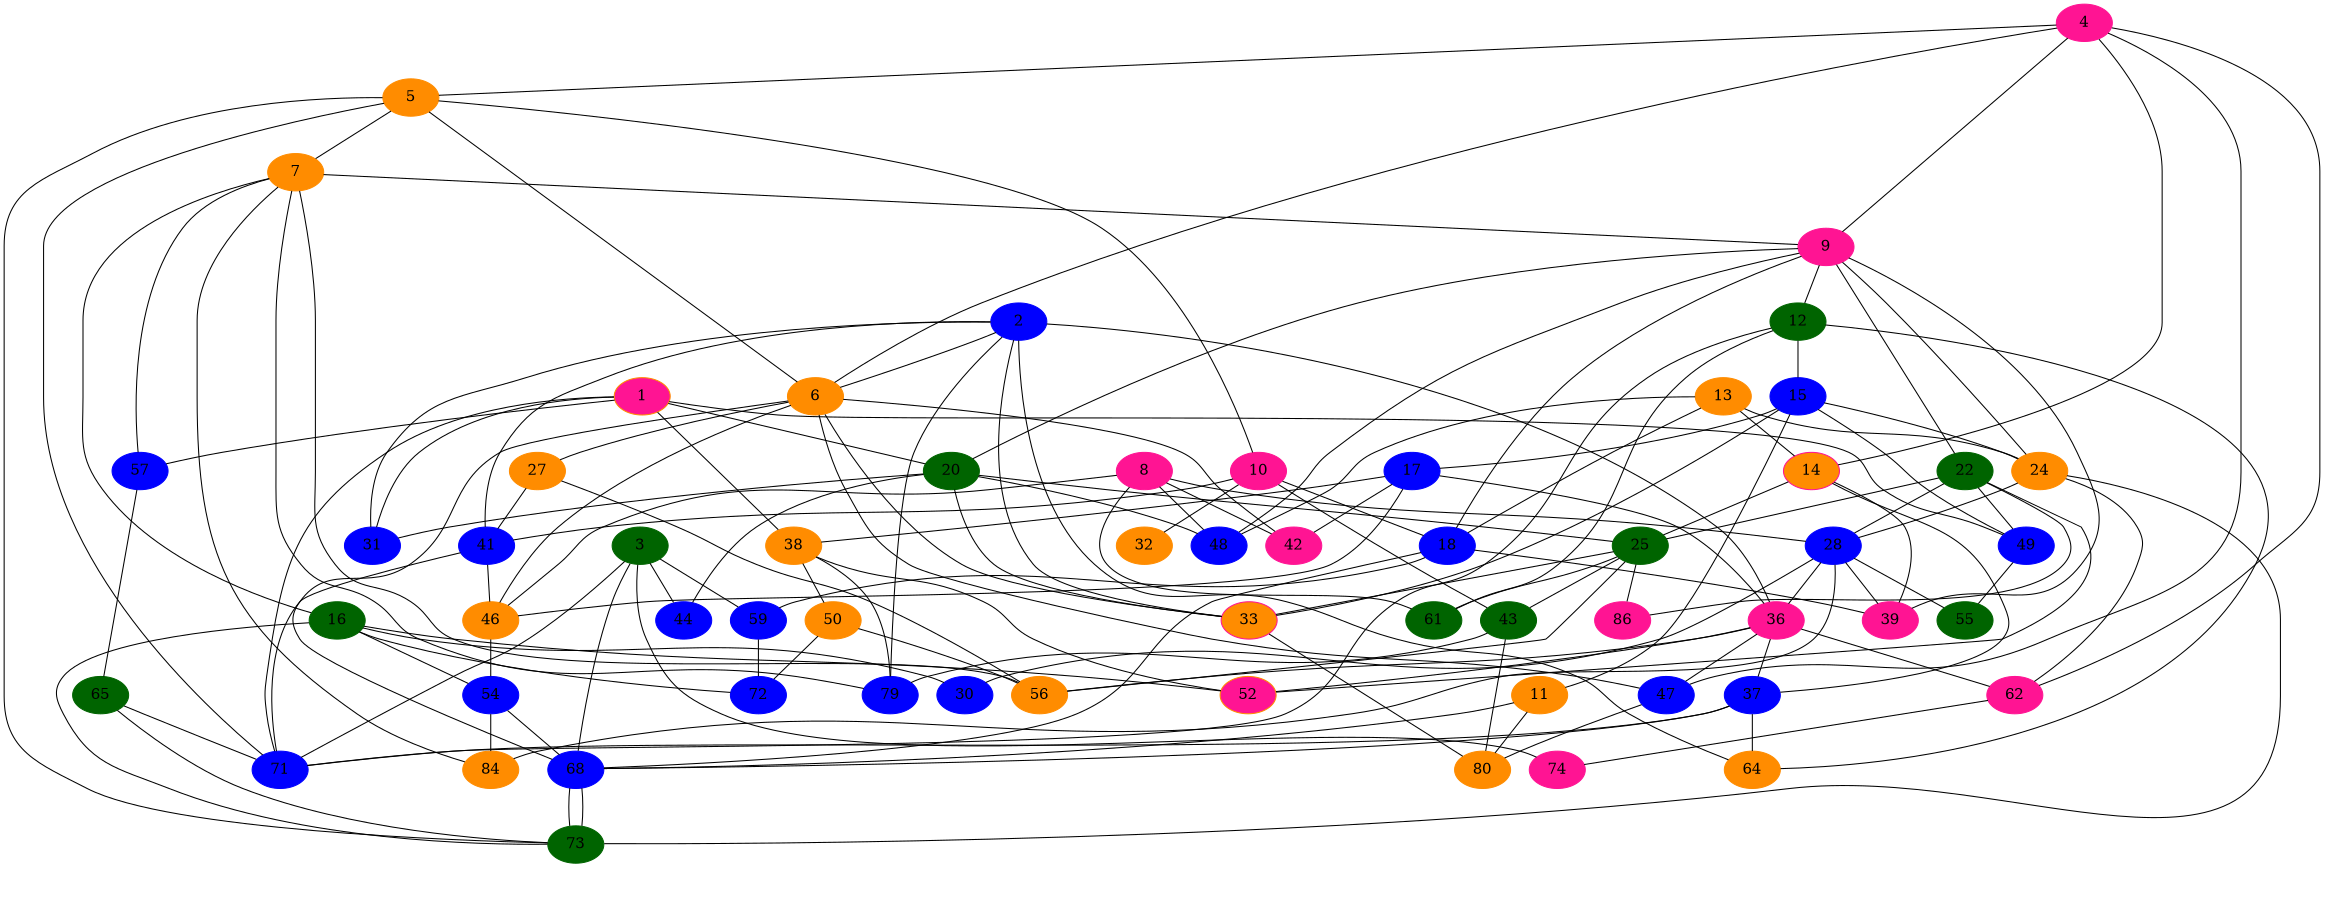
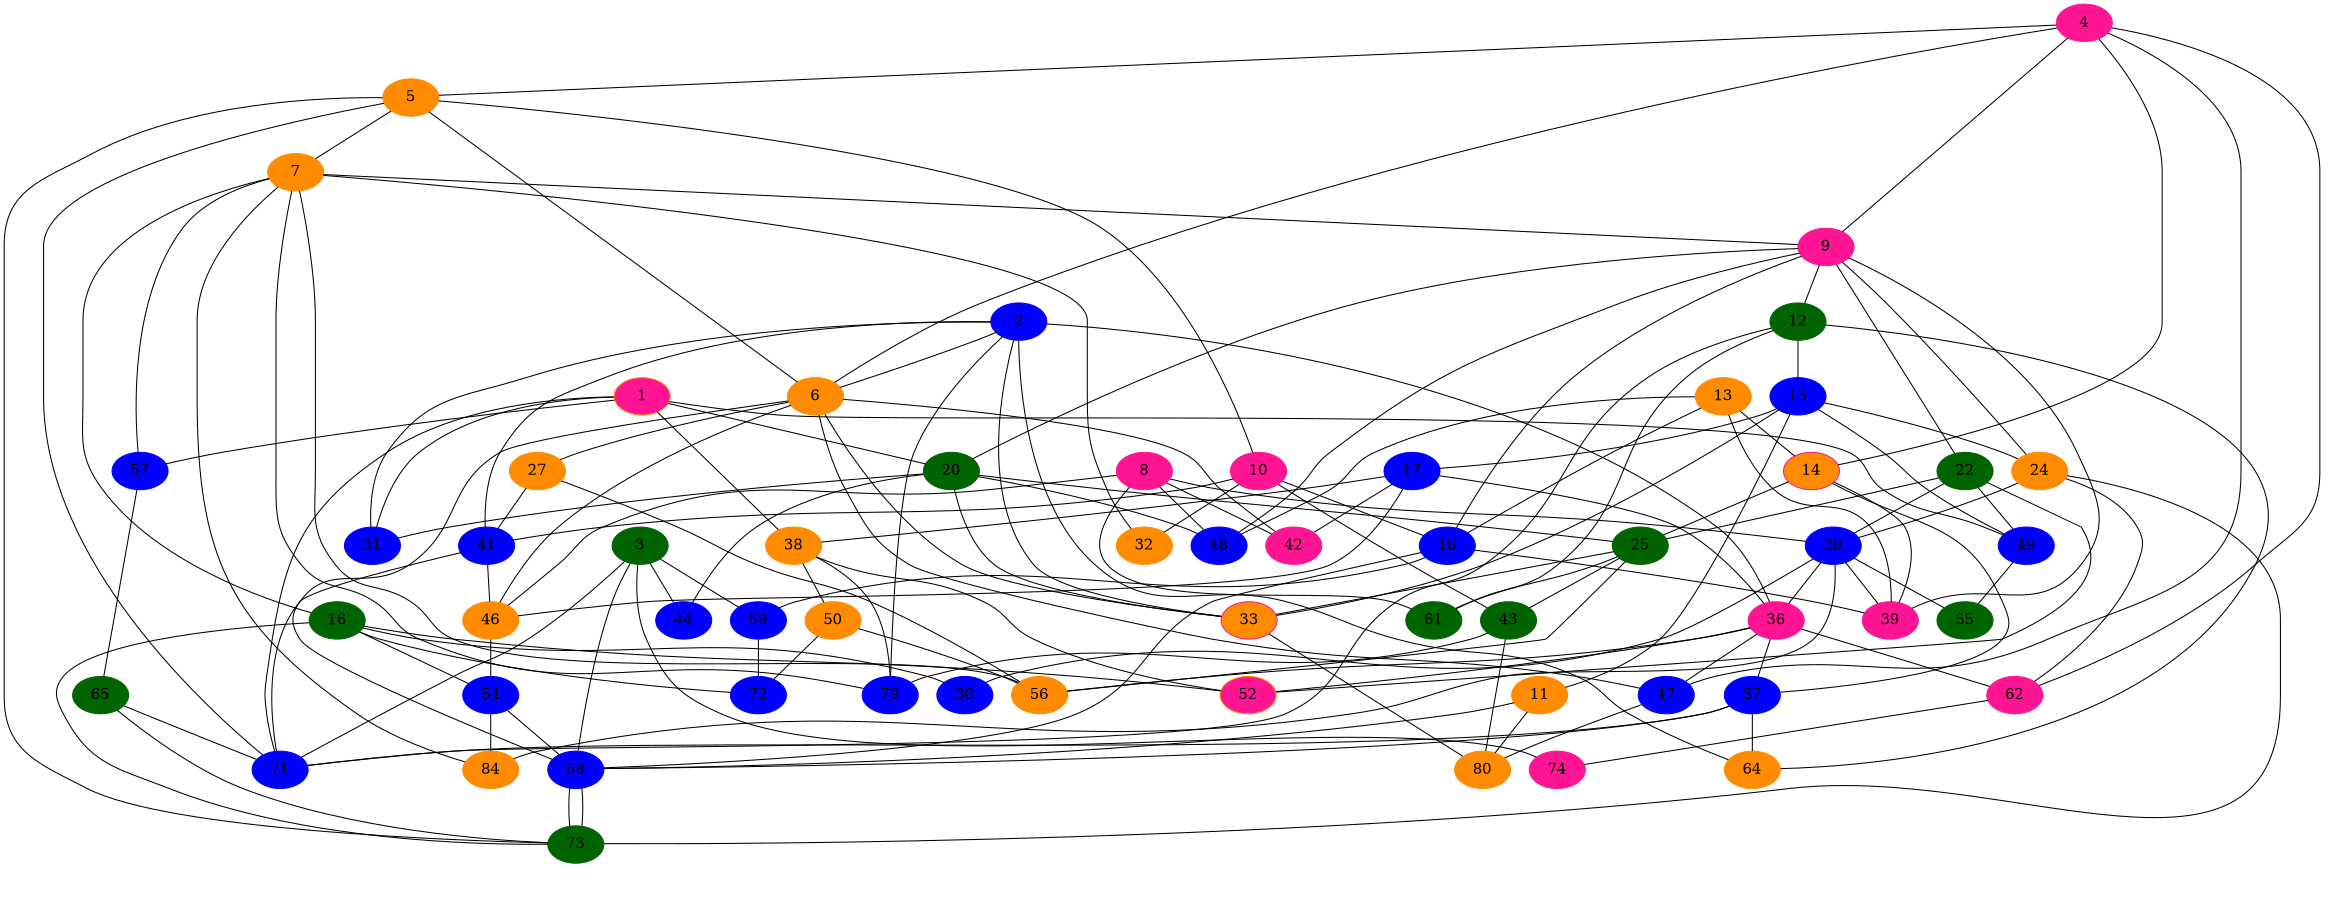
none -> (823, 233)
(1882, 434) -> (1798, 503)
(1623, 620) -> none
